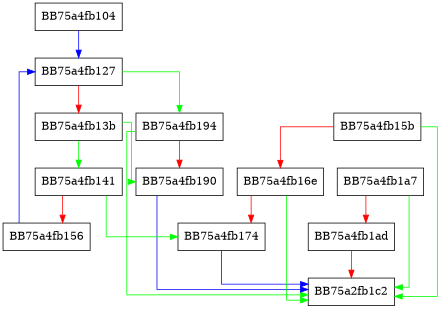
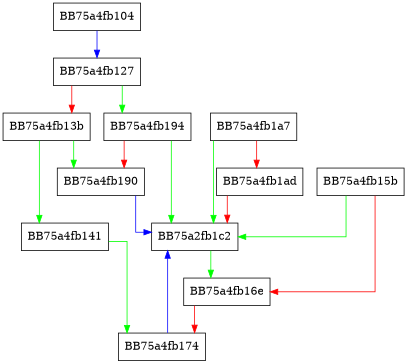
(47, 237) -> none
(287, 255) -> (211, 260)
